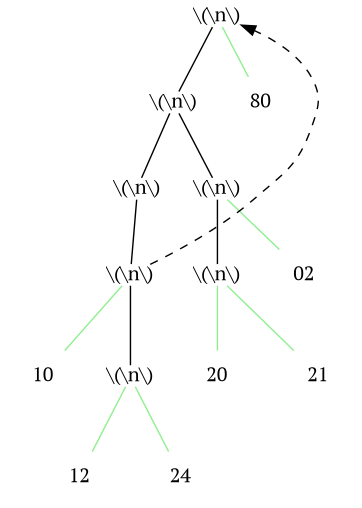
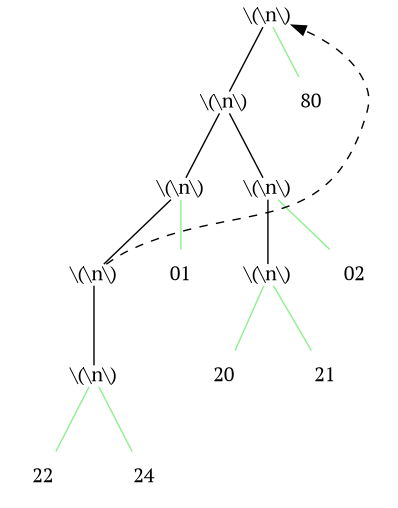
none -> (181, 275)
(43, 376) -> none
(80, 477) -> (43, 477)
